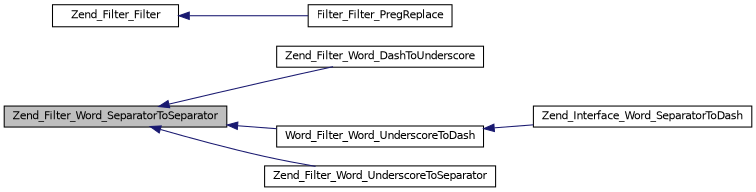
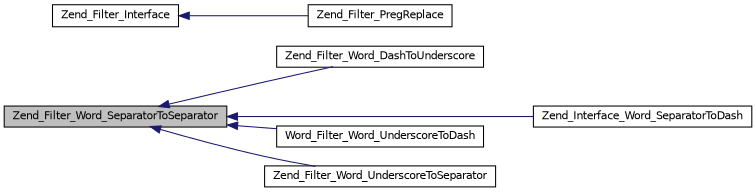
(115, 16) -> (115, 16)
(380, 16) -> (380, 16)
(514, 126) -> (385, 117)
